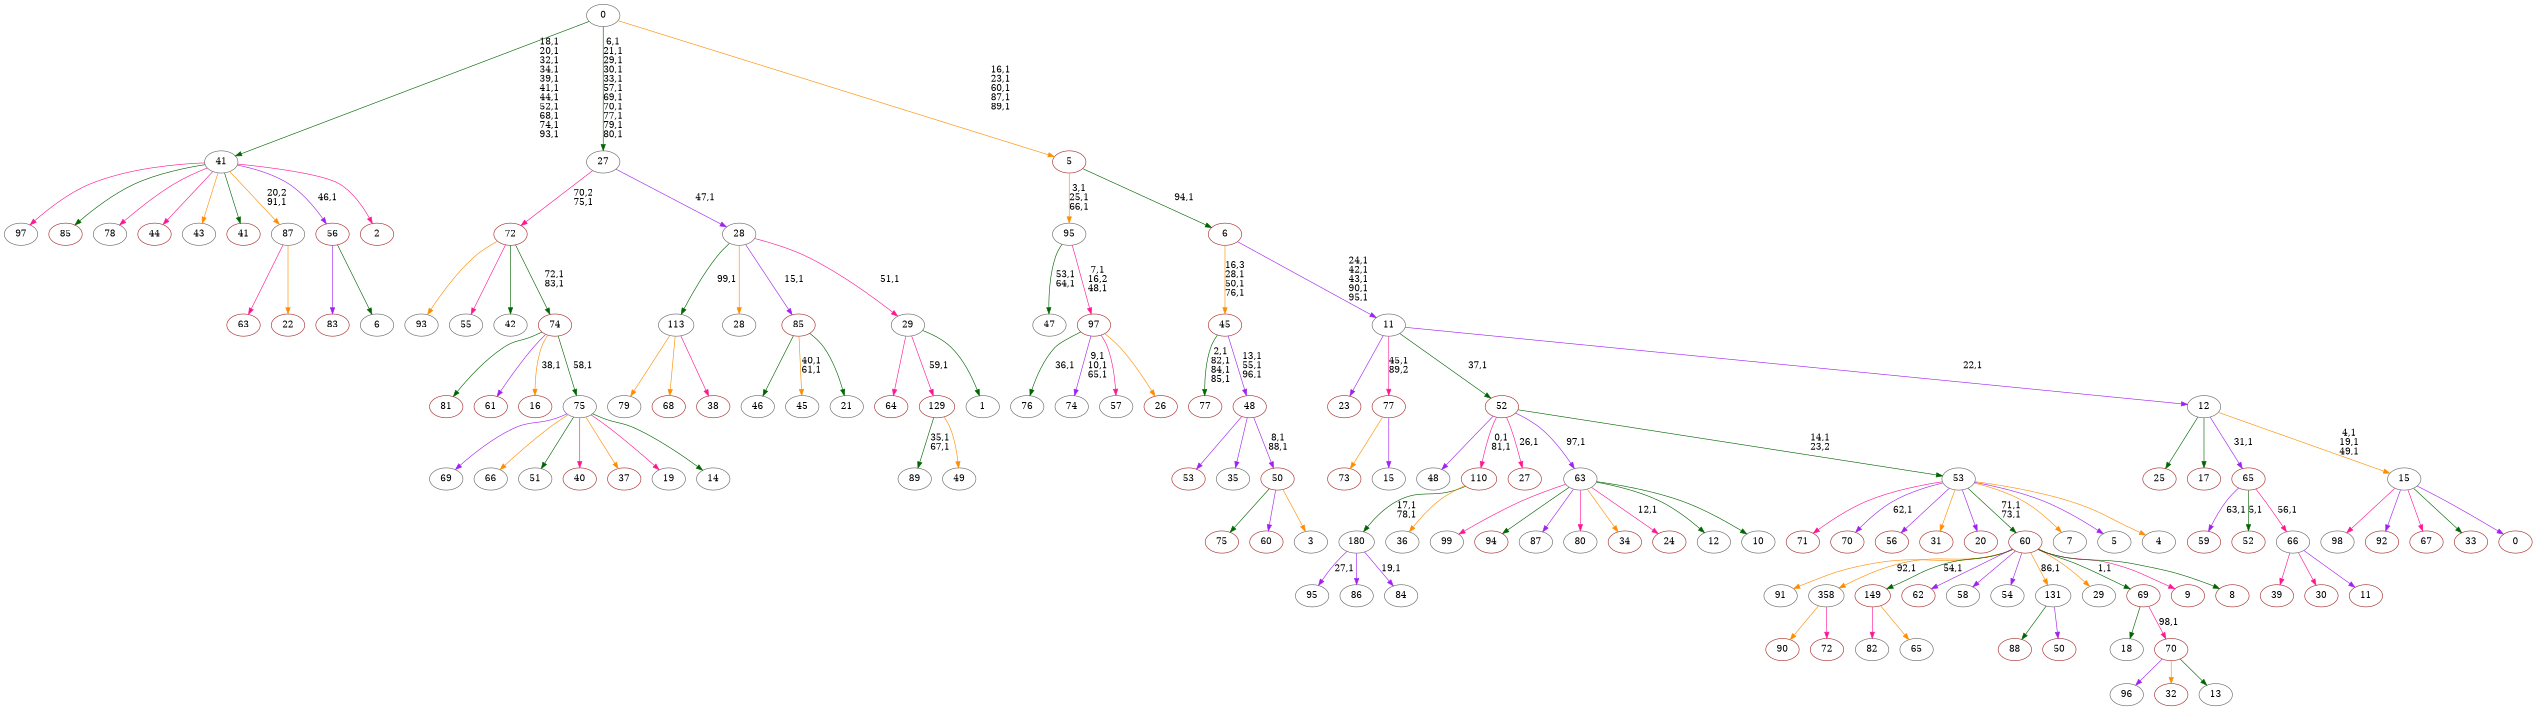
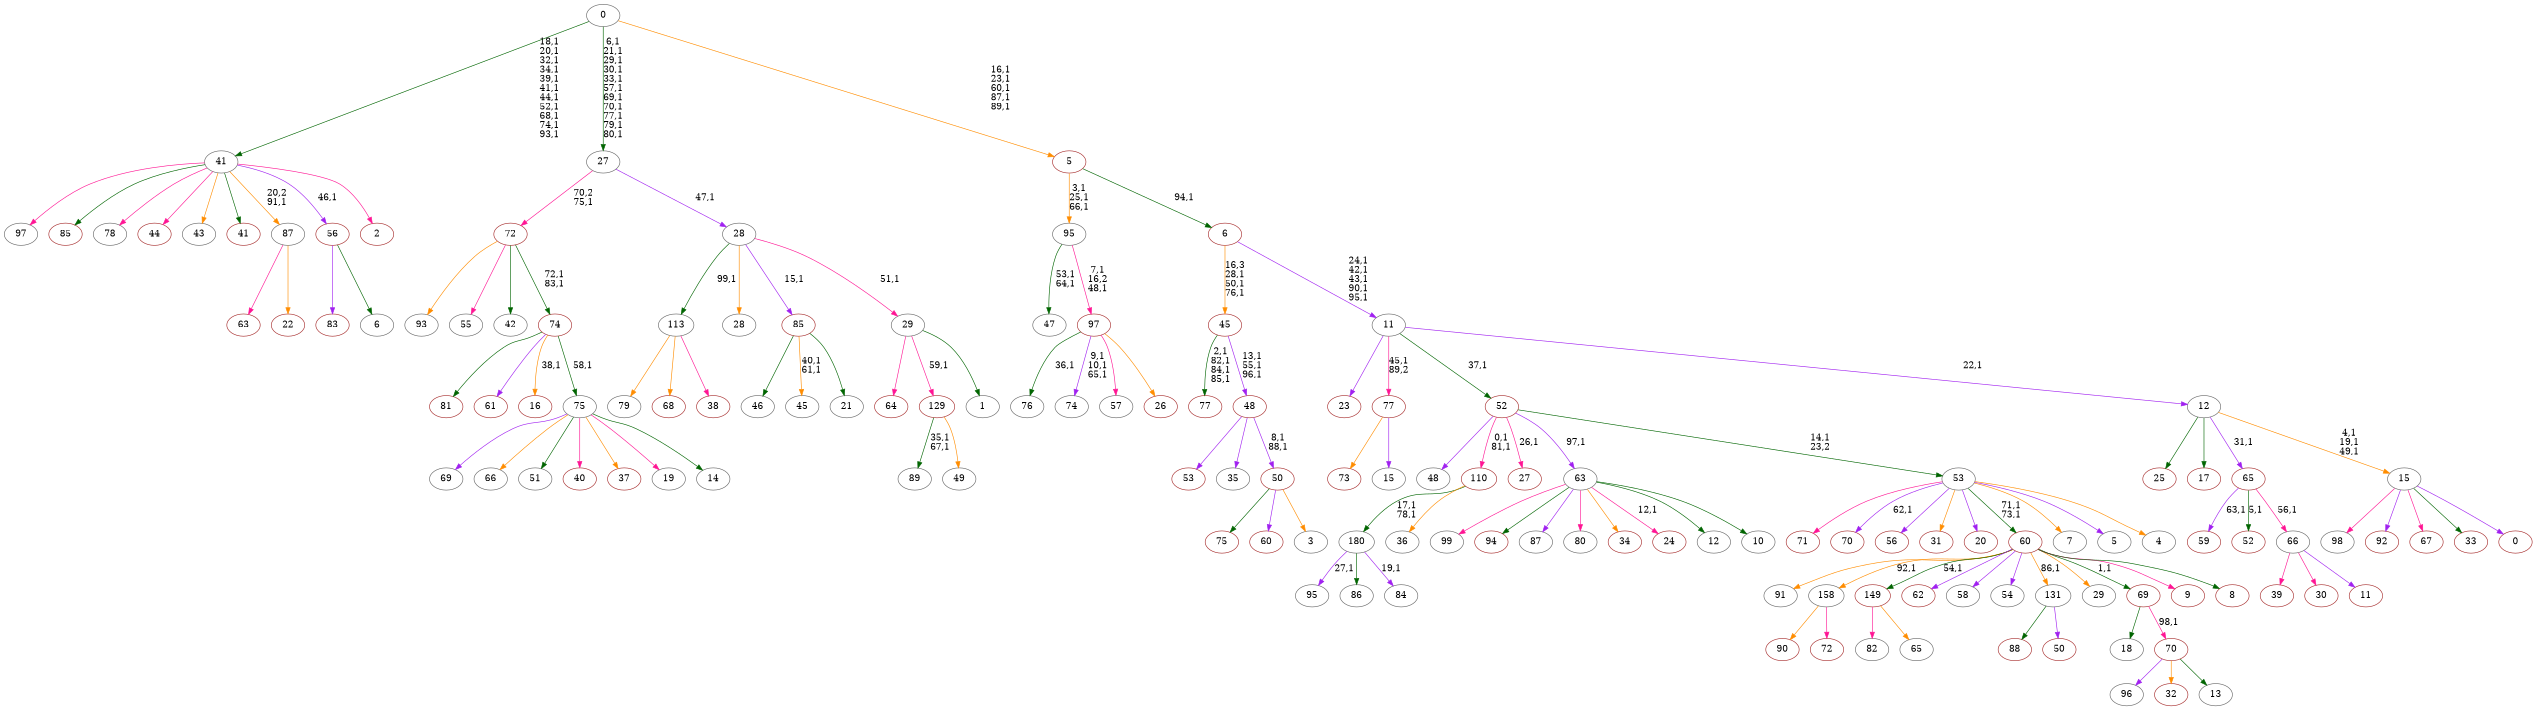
(1357, 566) -> (1357, 566)
(1826, 596) -> (1826, 596)
